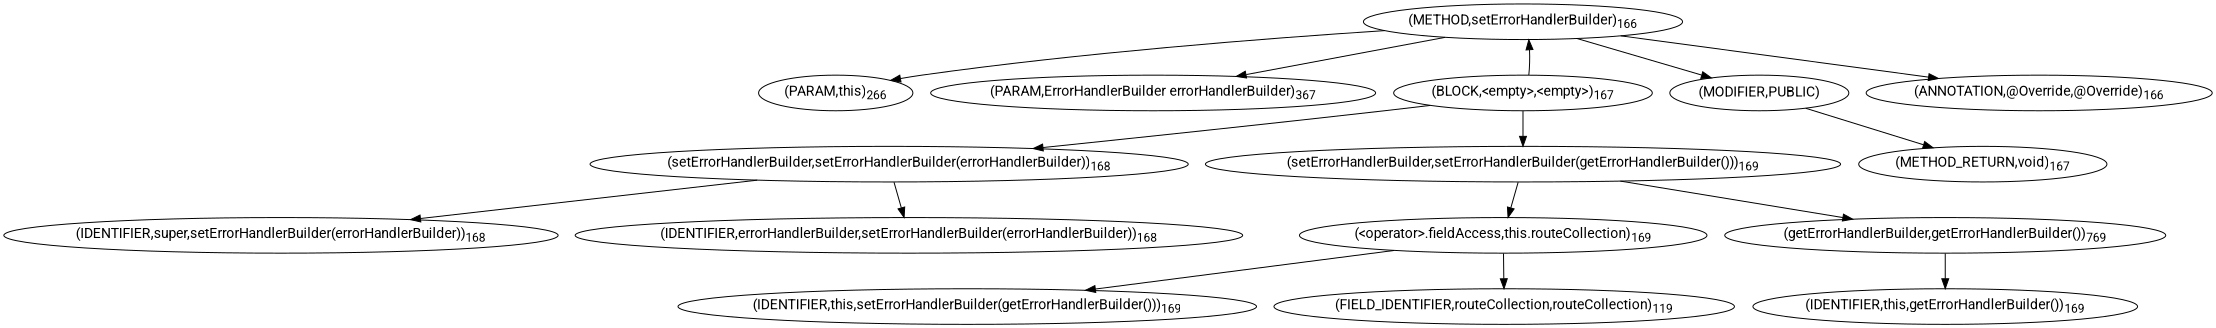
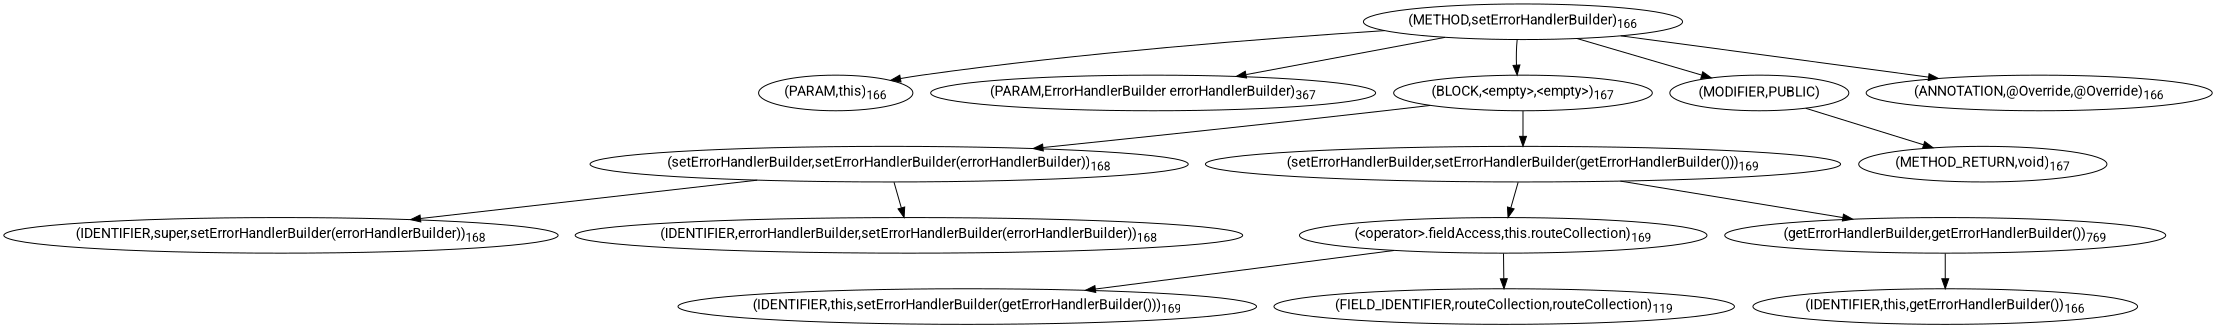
(1530, 62) -> (1516, 52)
(877, 91) -> (877, 91)
(2075, 305) -> (2075, 305)
